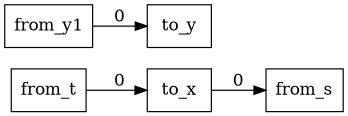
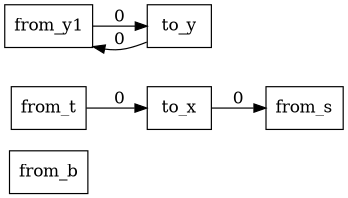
none -> (126, 49)
none -> (49, 172)
